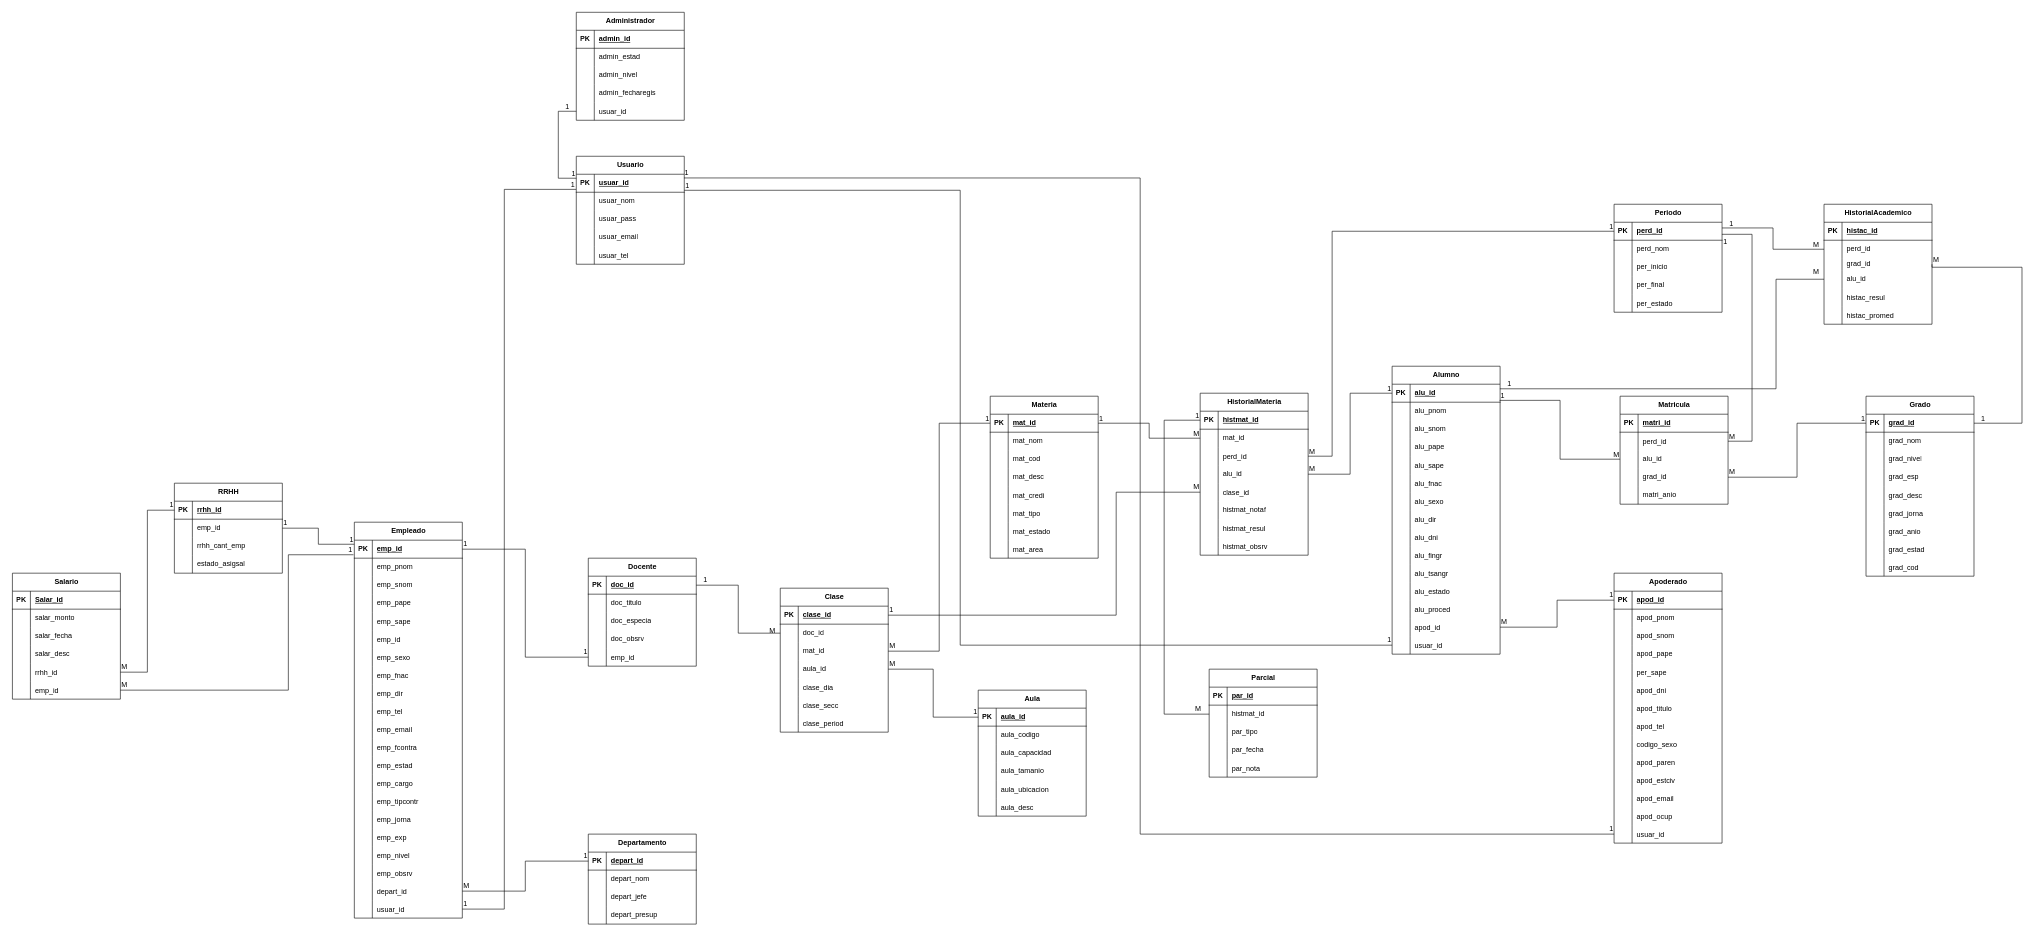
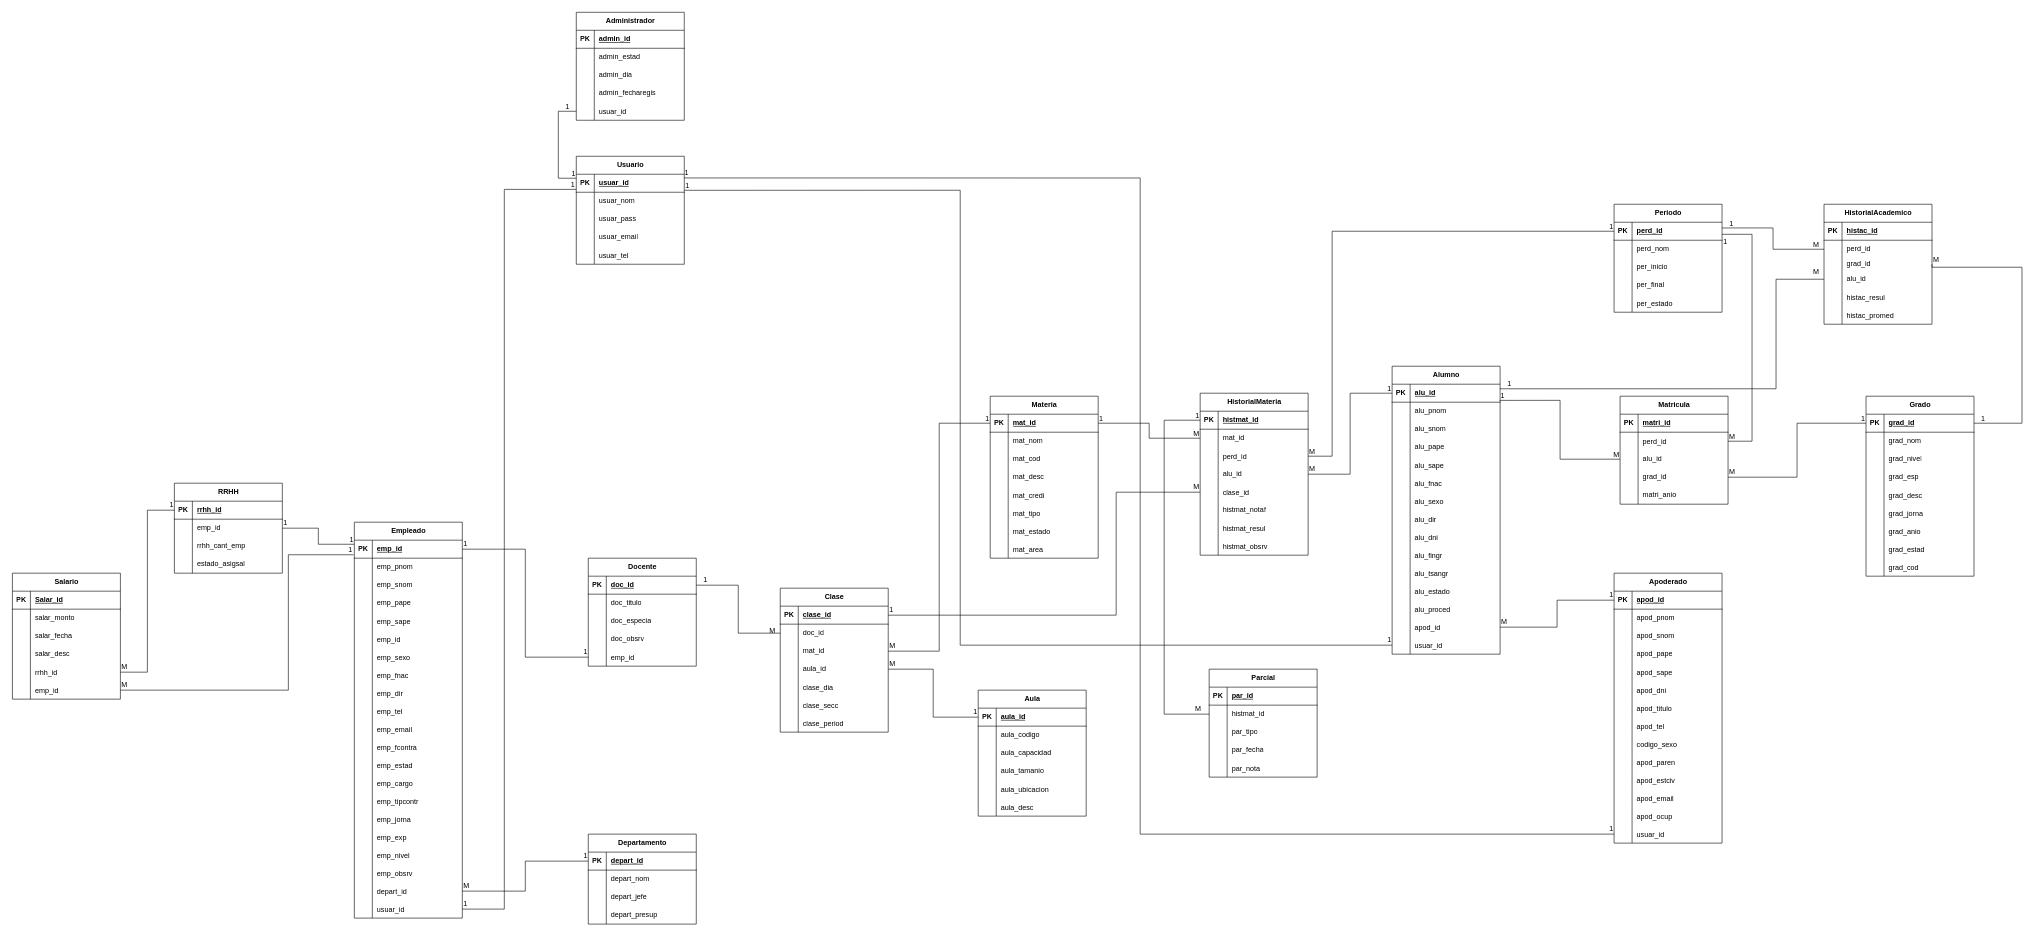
(618, 75) -> (615, 75)
(1653, 673) -> (1655, 673)
